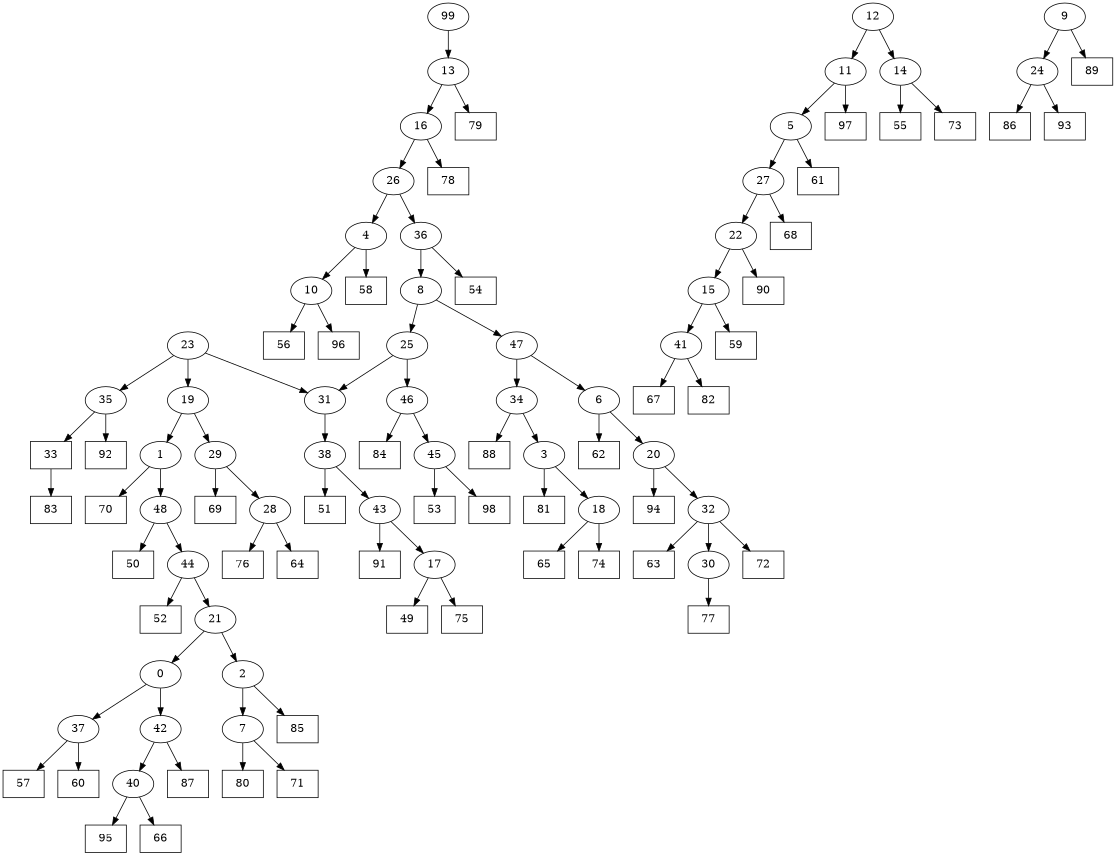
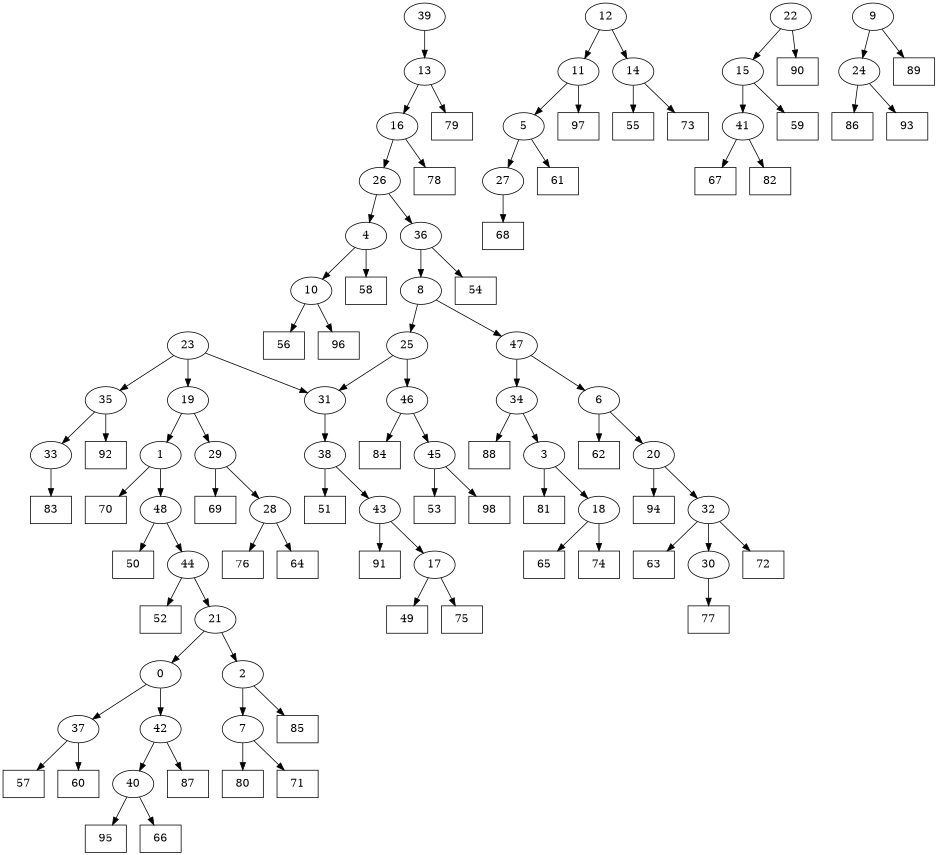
(448, 17) -> (425, 17)
(751, 205) -> none
(51, 455) -> (51, 455)
